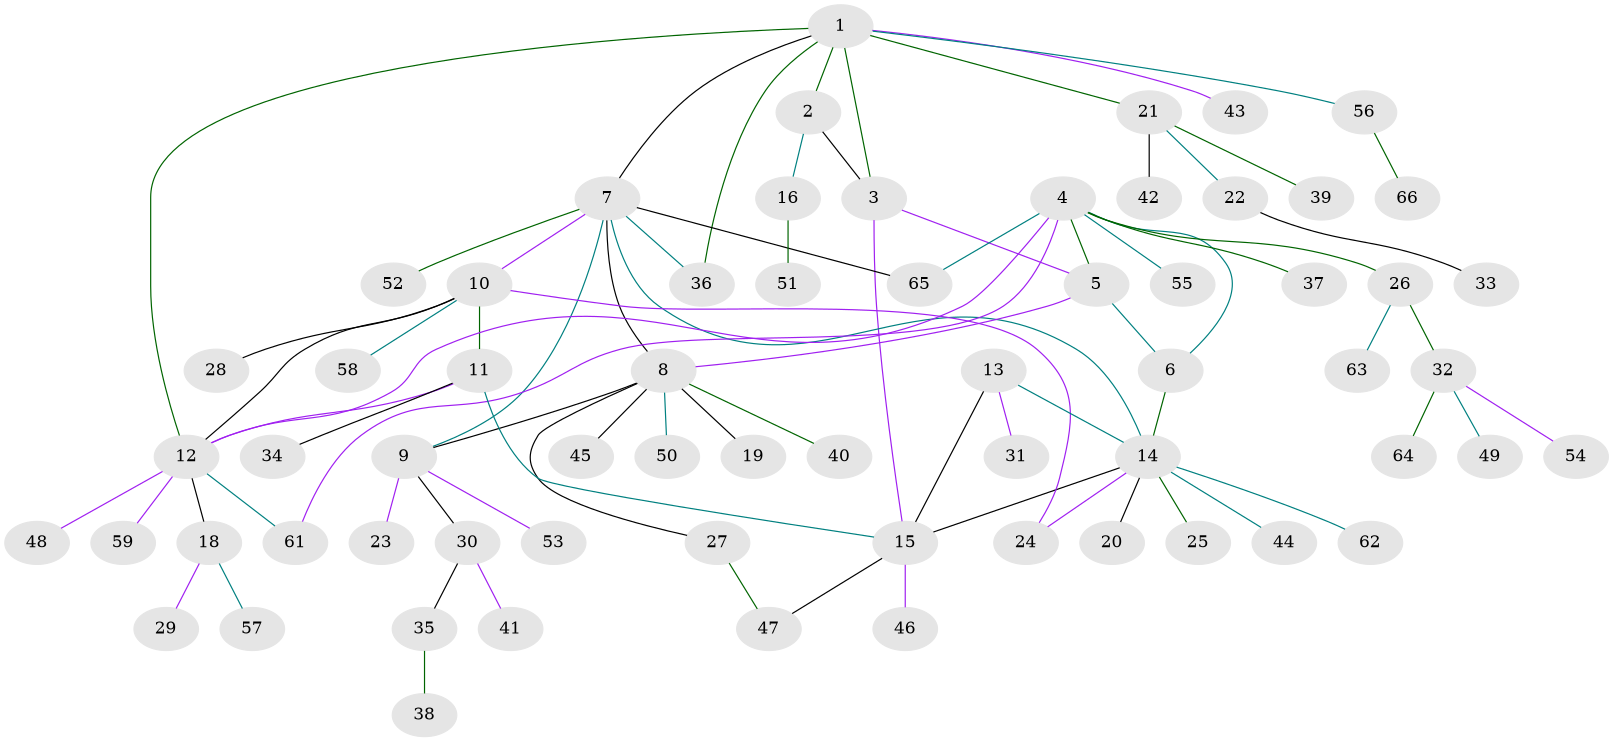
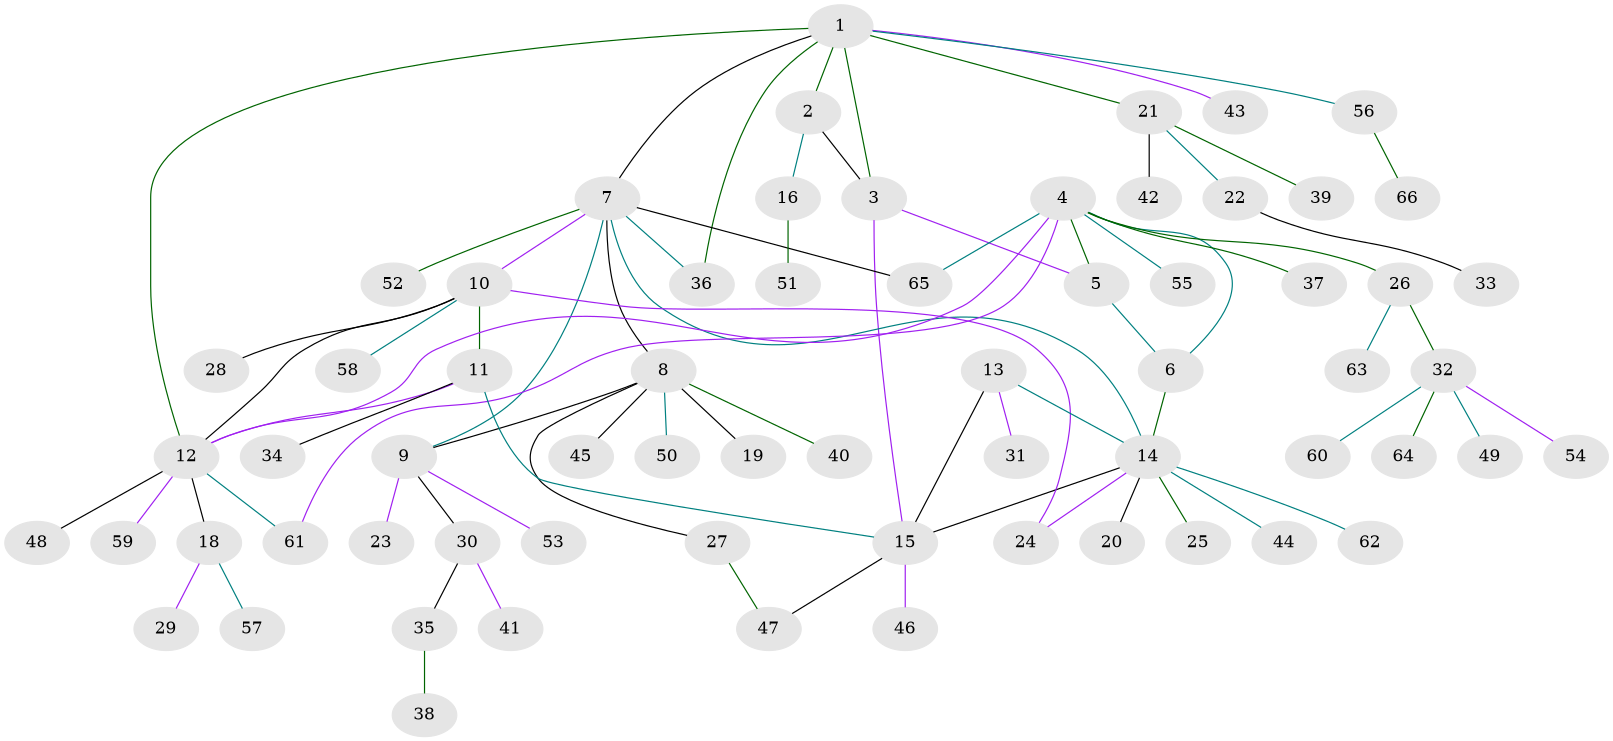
(894, 340) -> none
none -> (1318, 457)
(112, 500) -> (112, 500)
